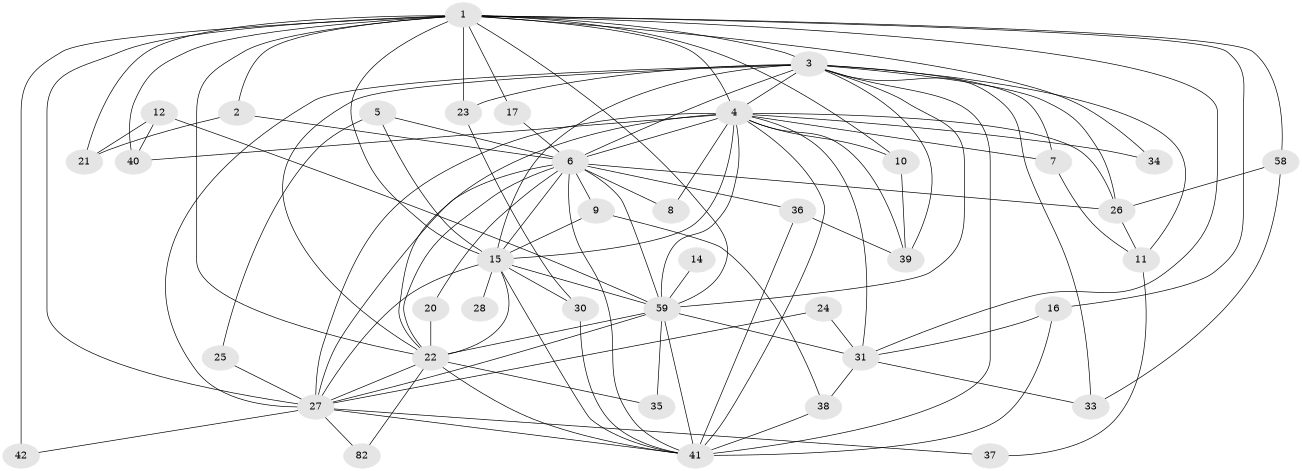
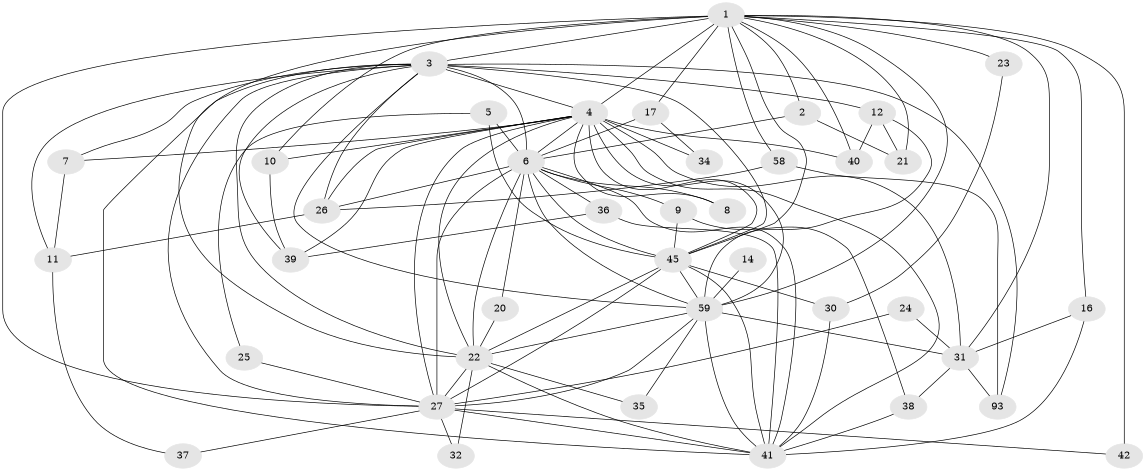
(823, 50) -> (680, 140)
(601, 78) -> (655, 80)
(495, 260) -> (673, 260)
(480, 309) -> none
(1091, 407) -> (998, 407)
(362, 456) -> (456, 456)
